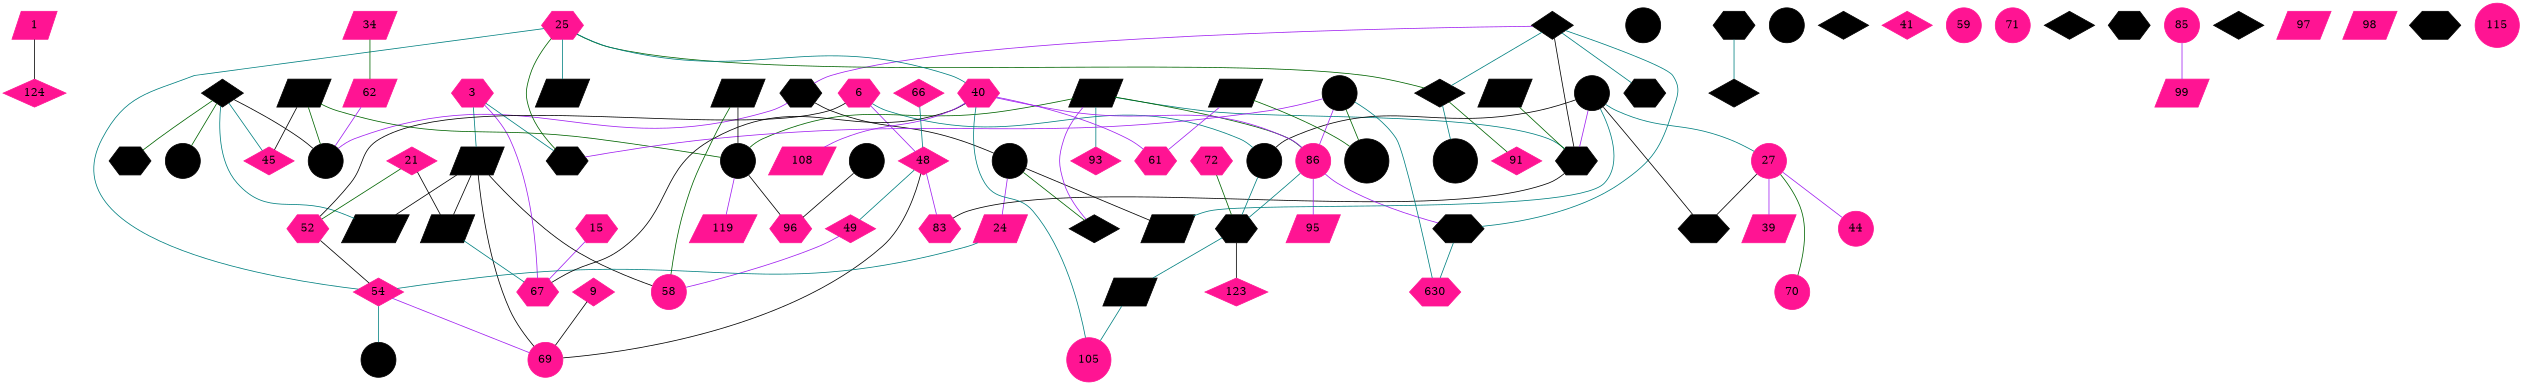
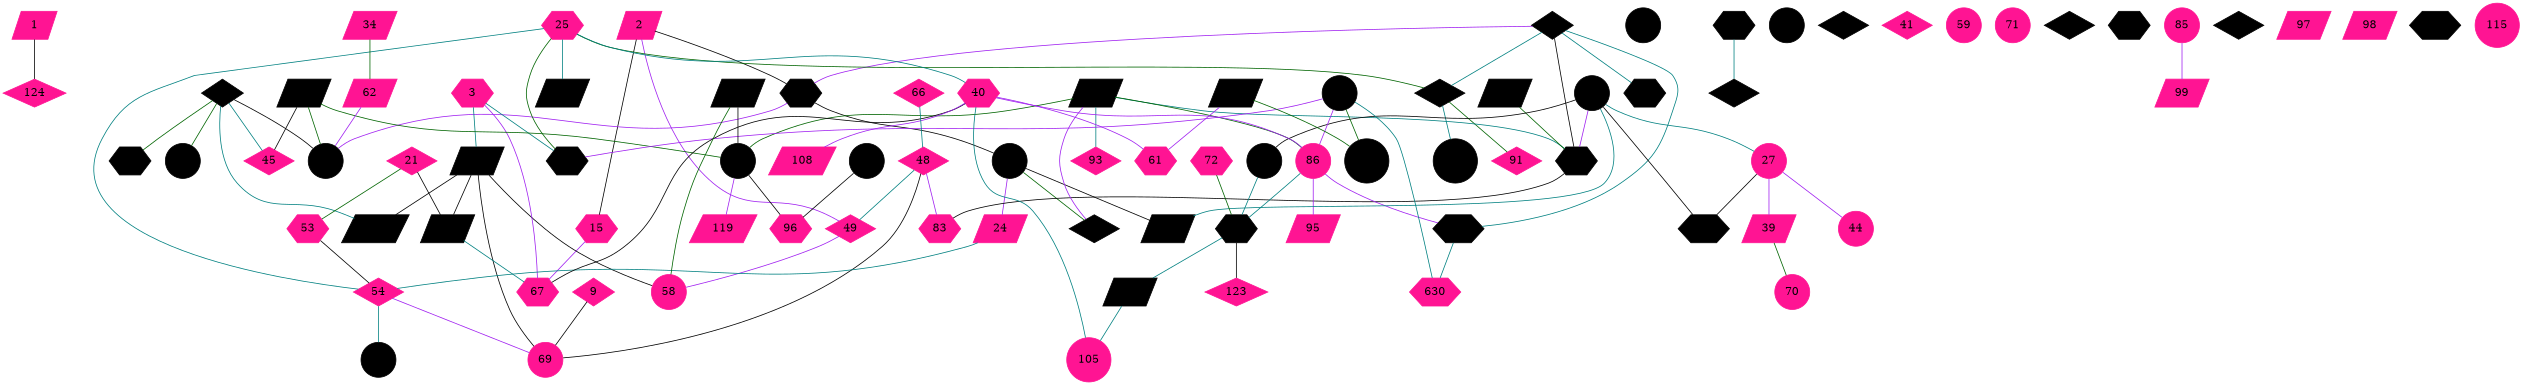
none -> (639, 25)
(859, 93) -> none
(1804, 222) -> (1780, 259)
(308, 229) -> (308, 229)
